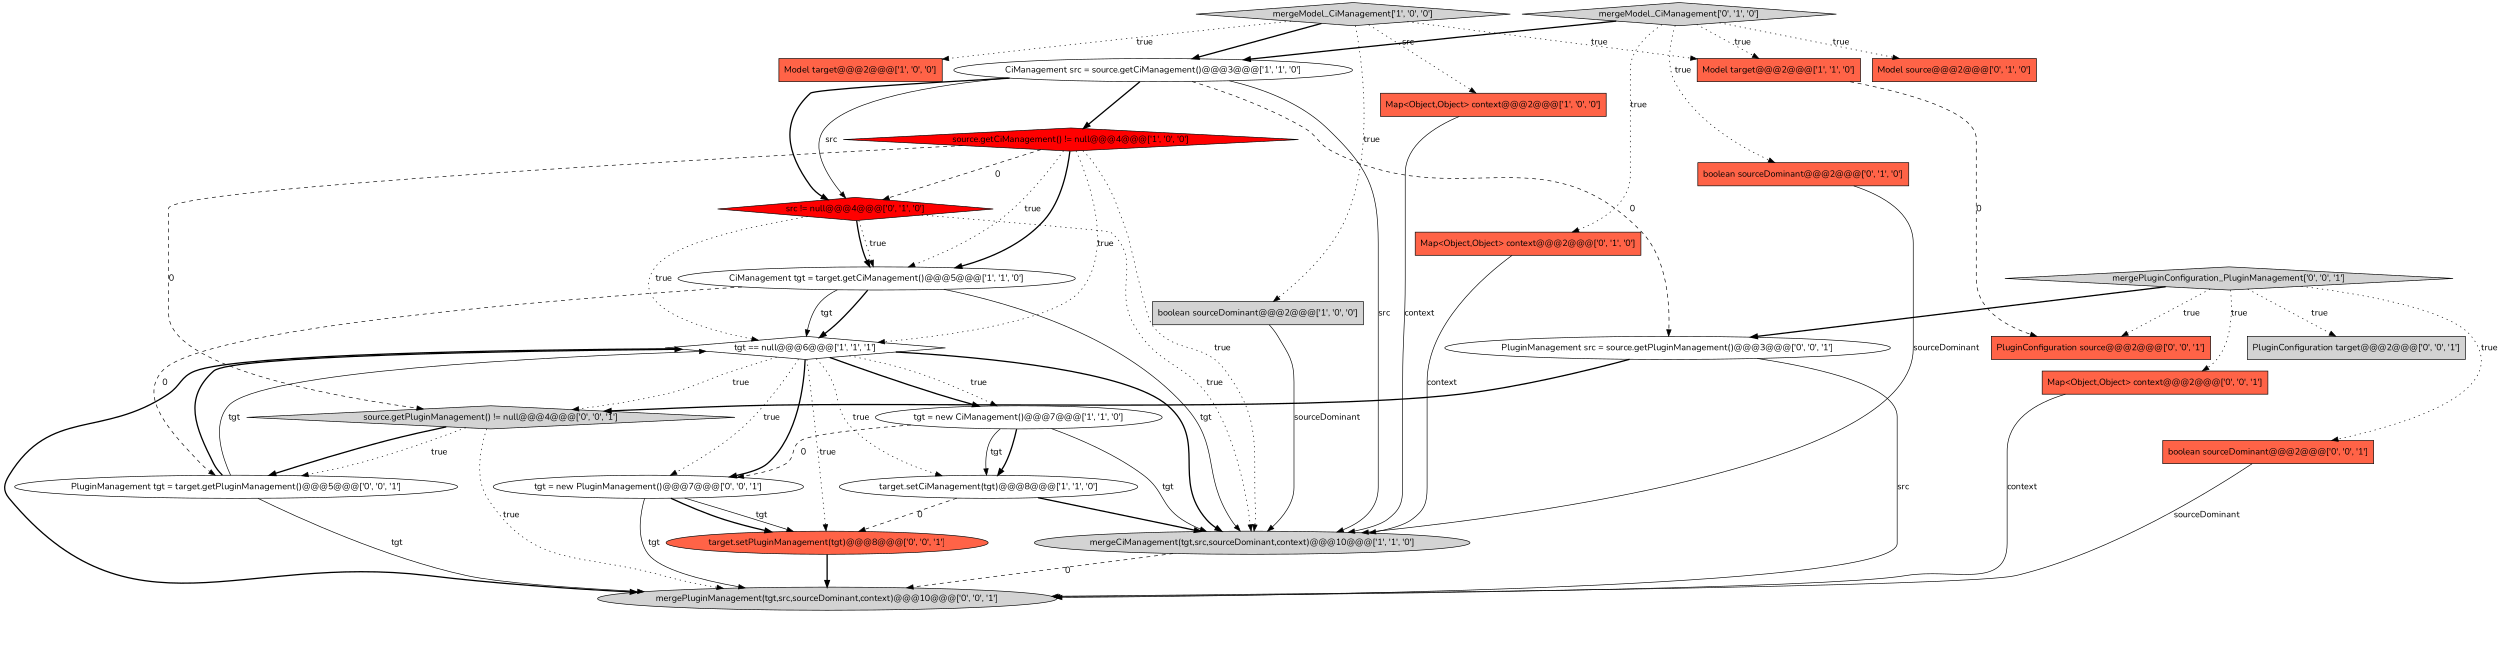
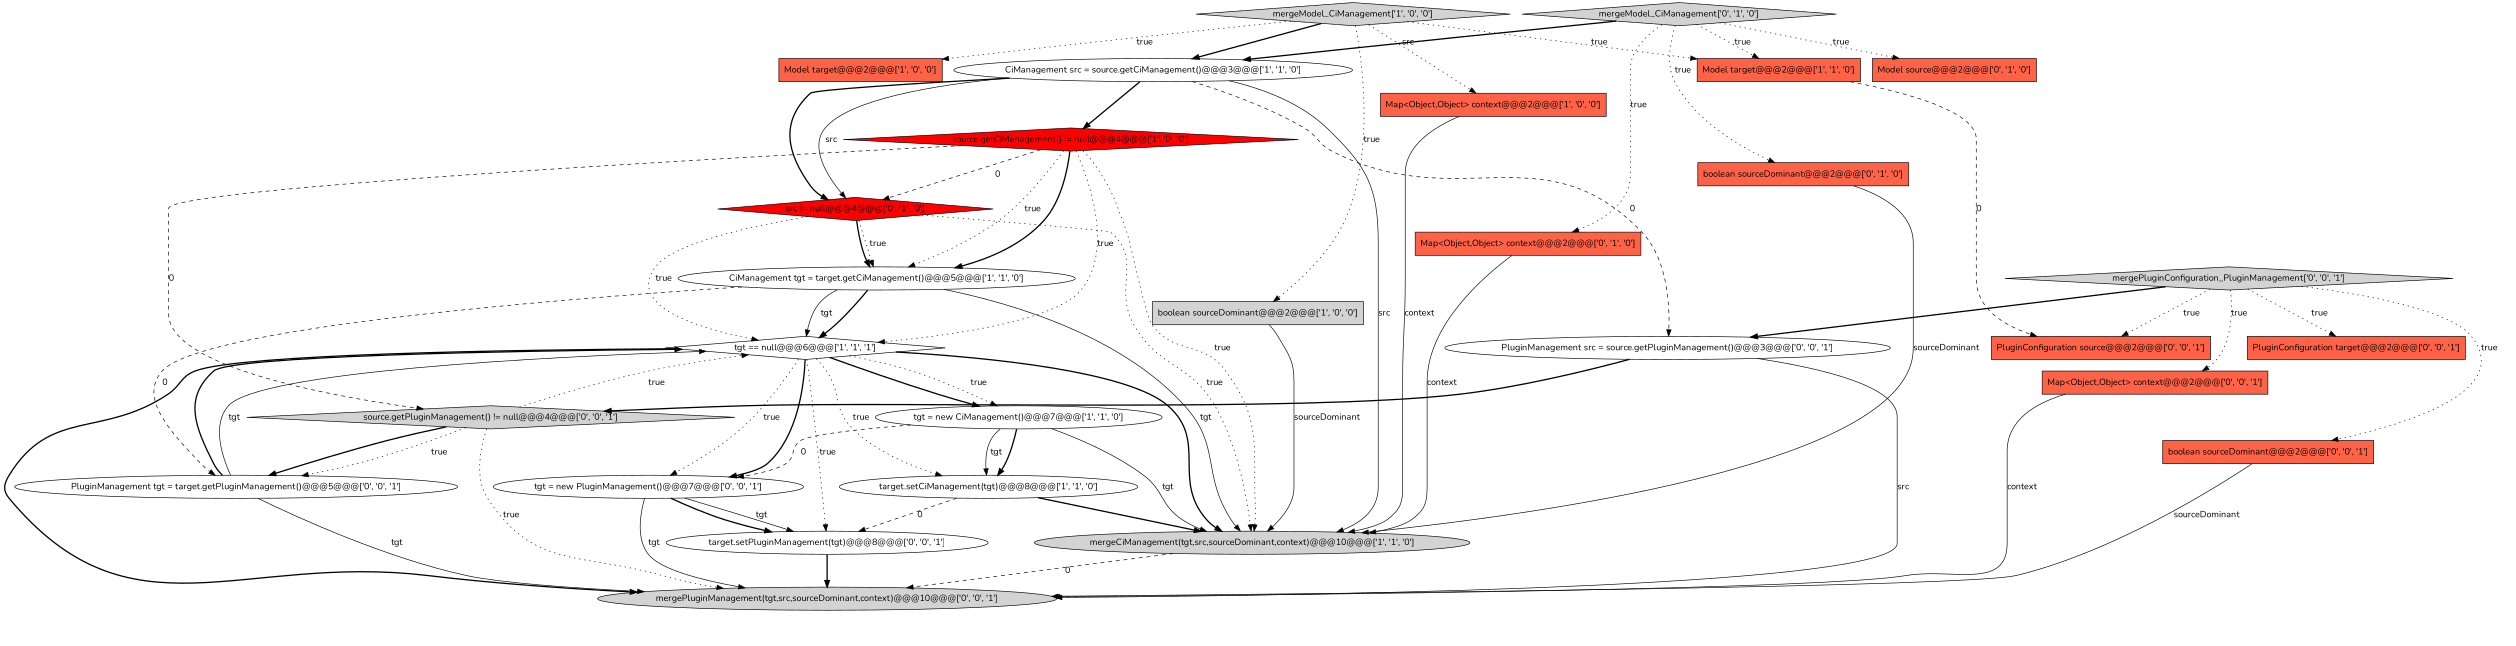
(2356, 348) -> (2356, 348)
(680, 390) -> (629, 375)
(827, 543) -> (827, 543)
